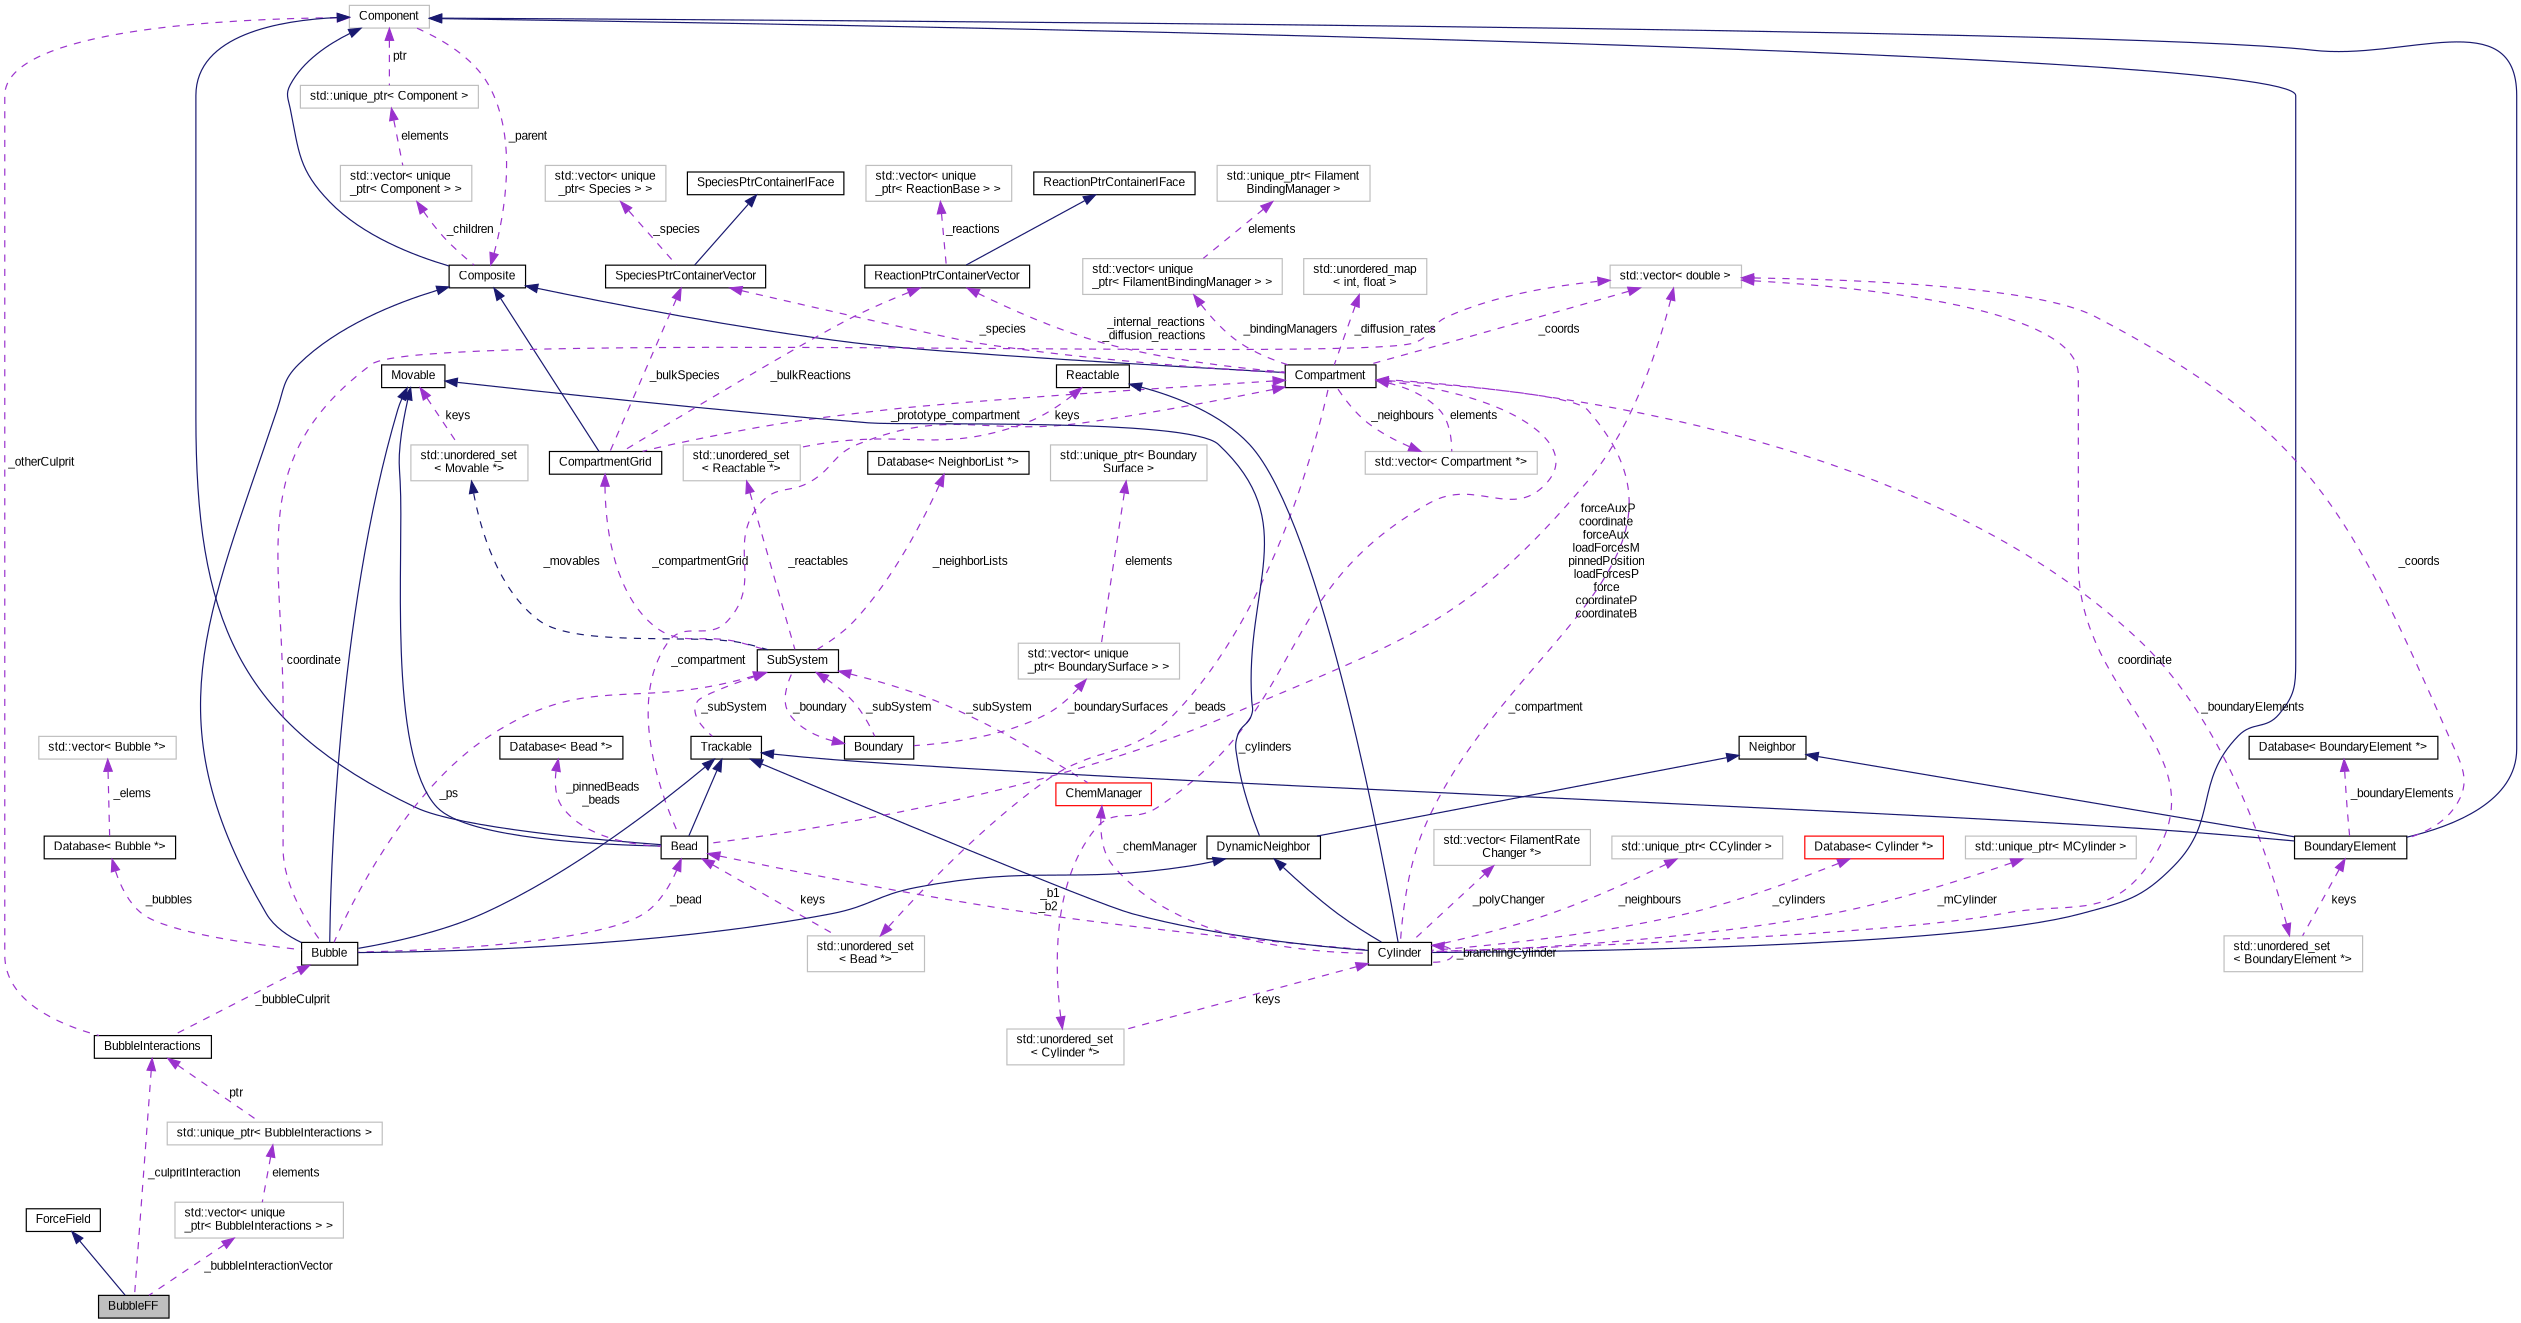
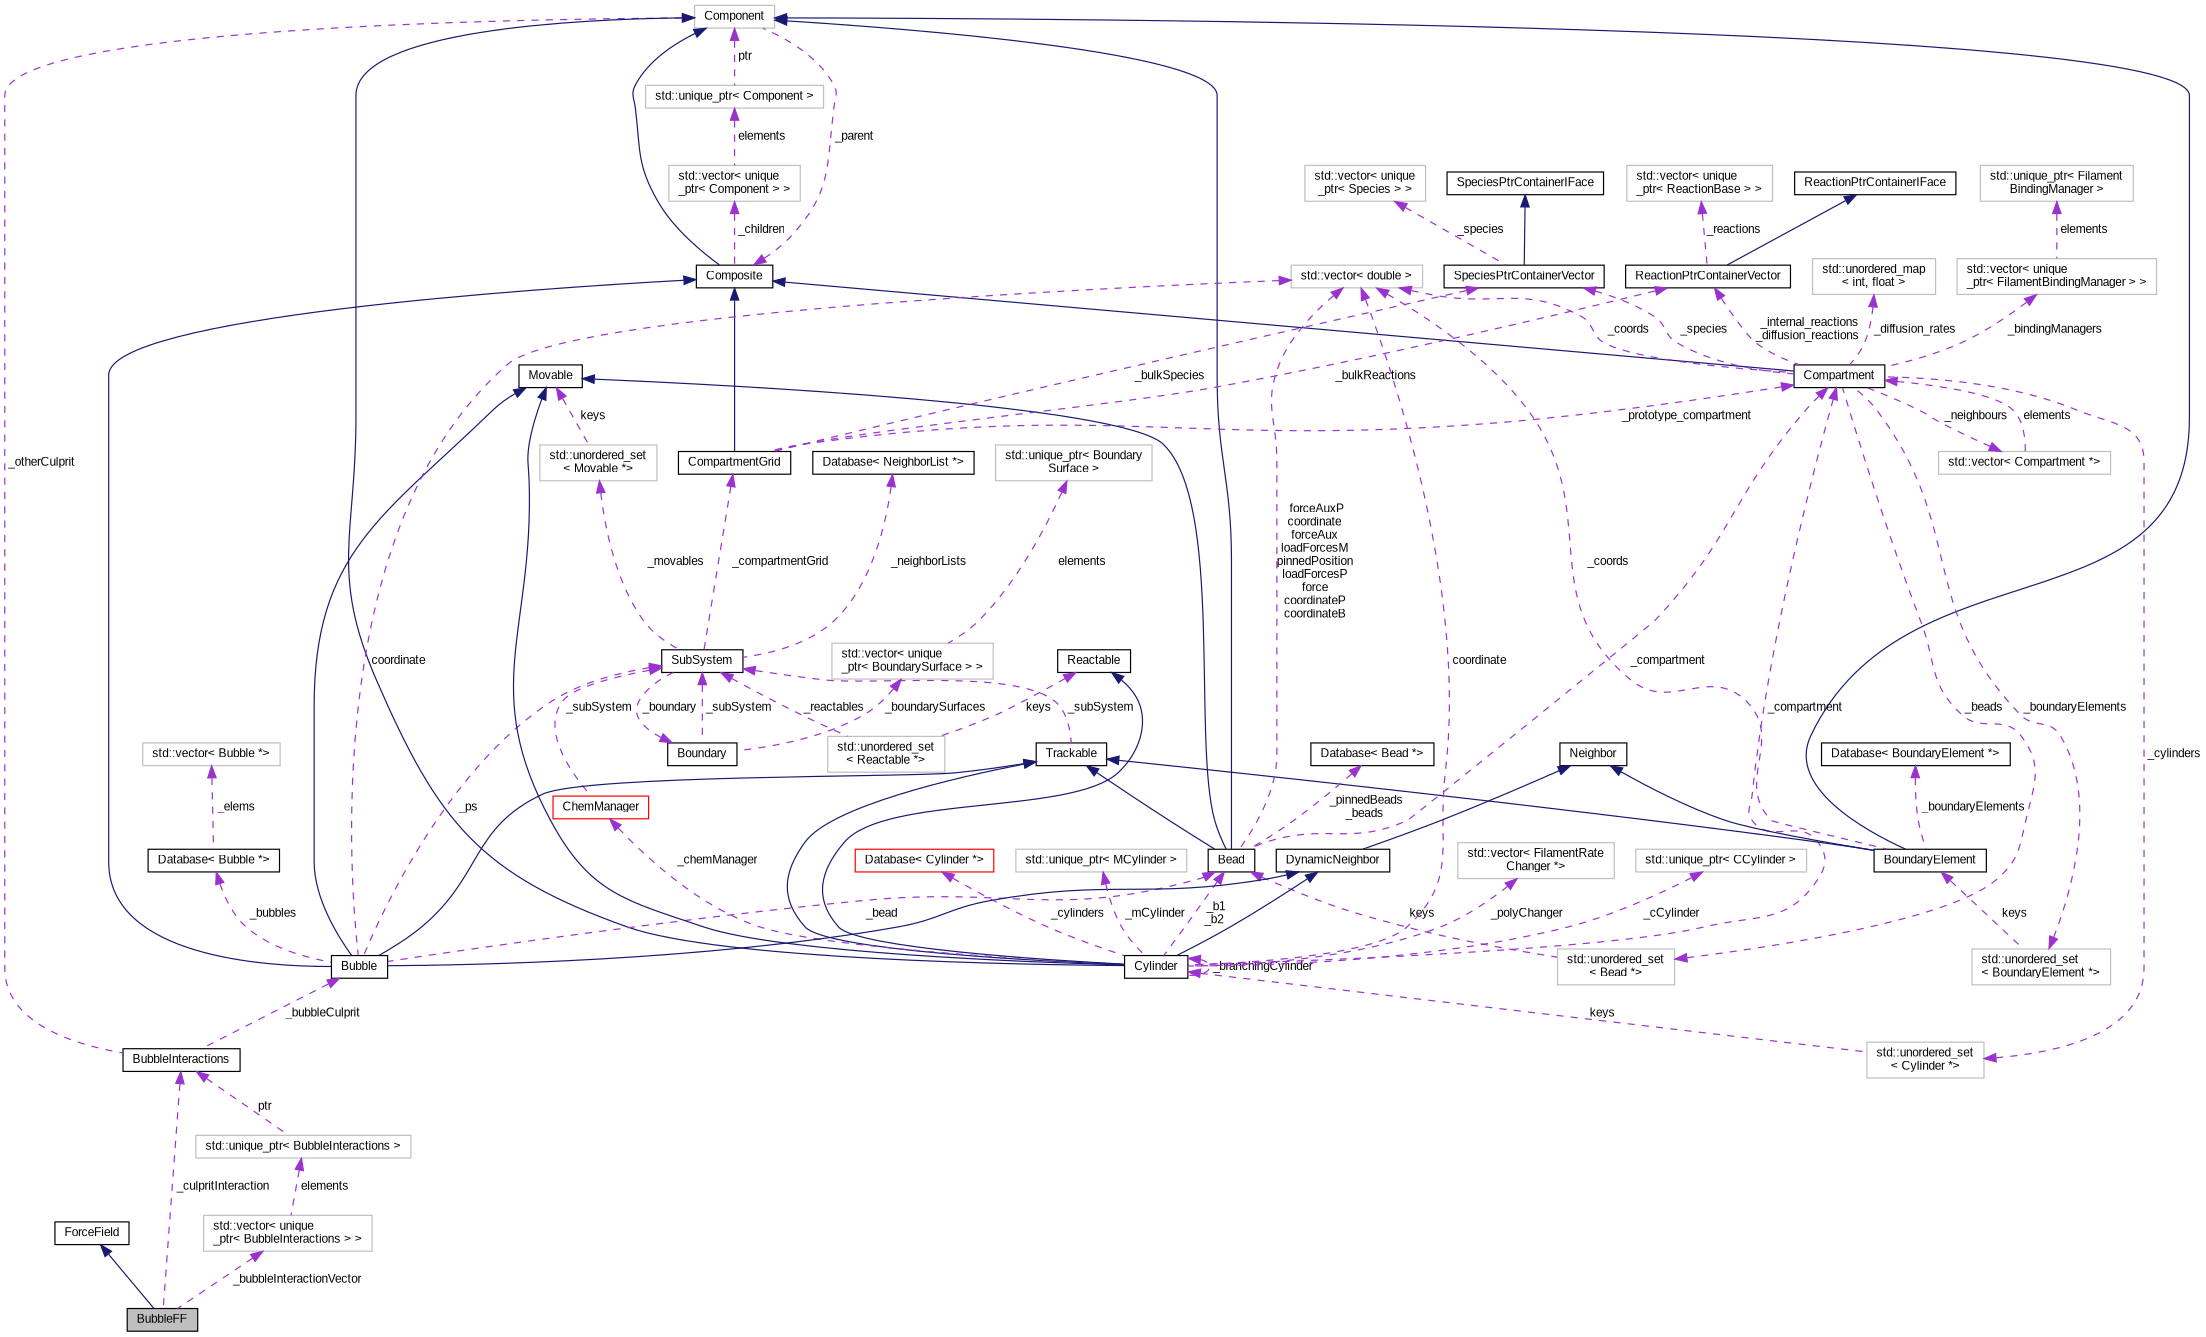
(1133, 429) -> (611, 890)
(772, 571) -> (789, 709)
(580, 634) -> (622, 581)
(1648, 901) -> (1670, 914)
